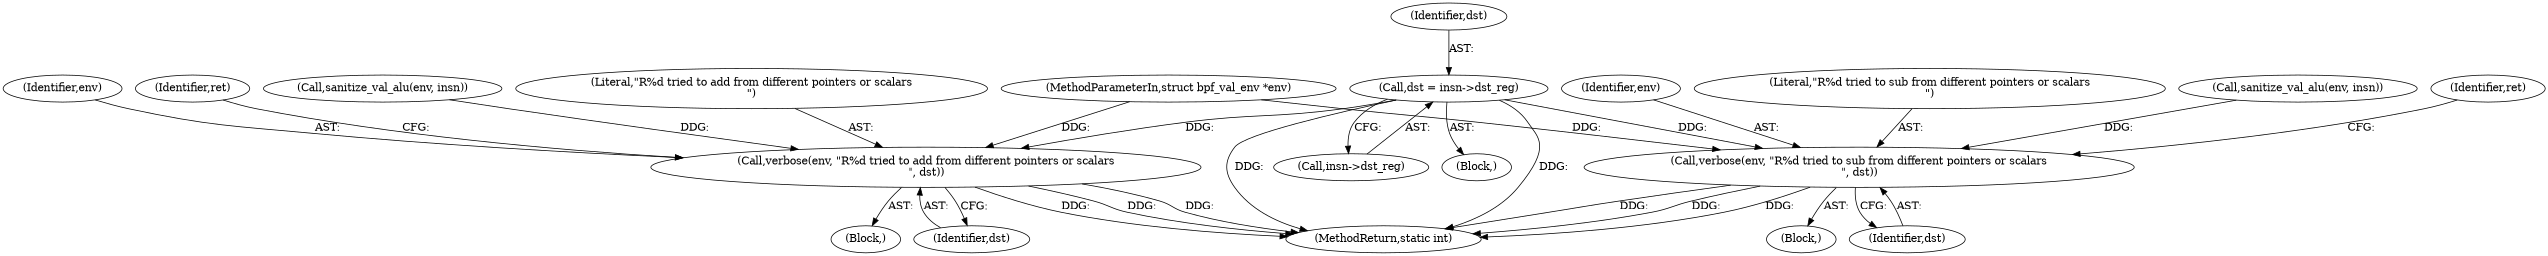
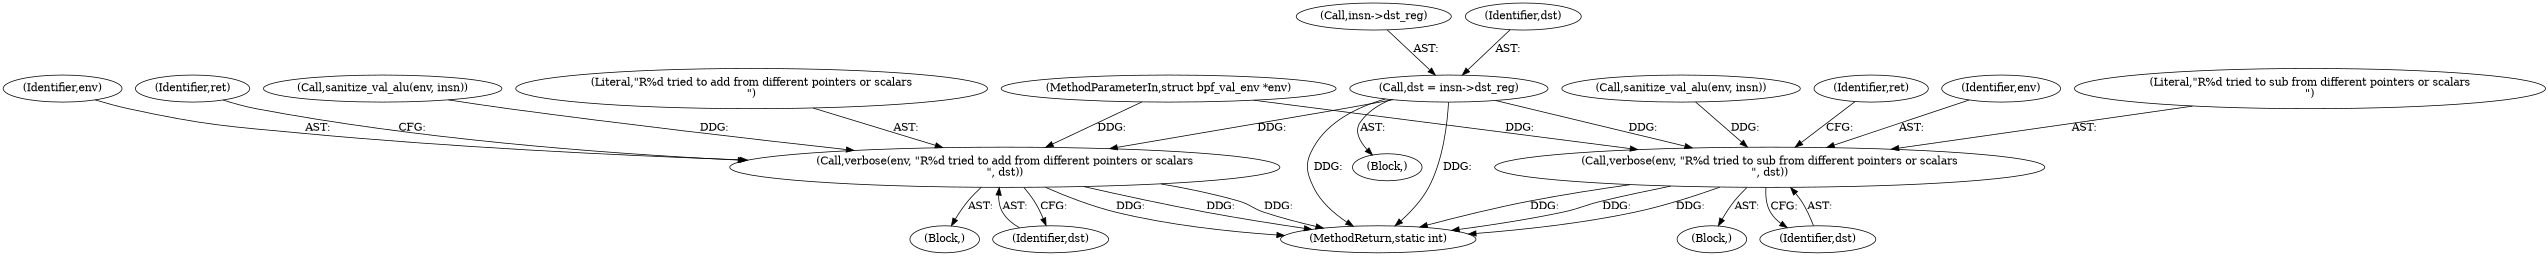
(1360, 116) -> none
